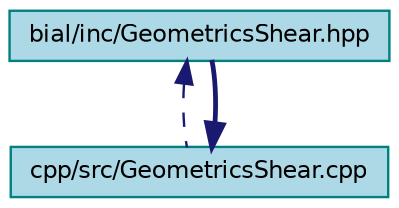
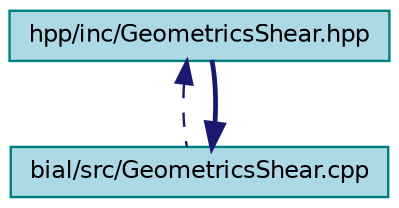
(199, 36) -> (199, 36)
(199, 172) -> (199, 172)
